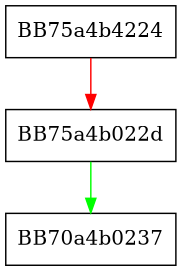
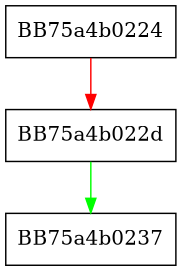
(91, 32) -> (91, 32)
(91, 239) -> (91, 239)
